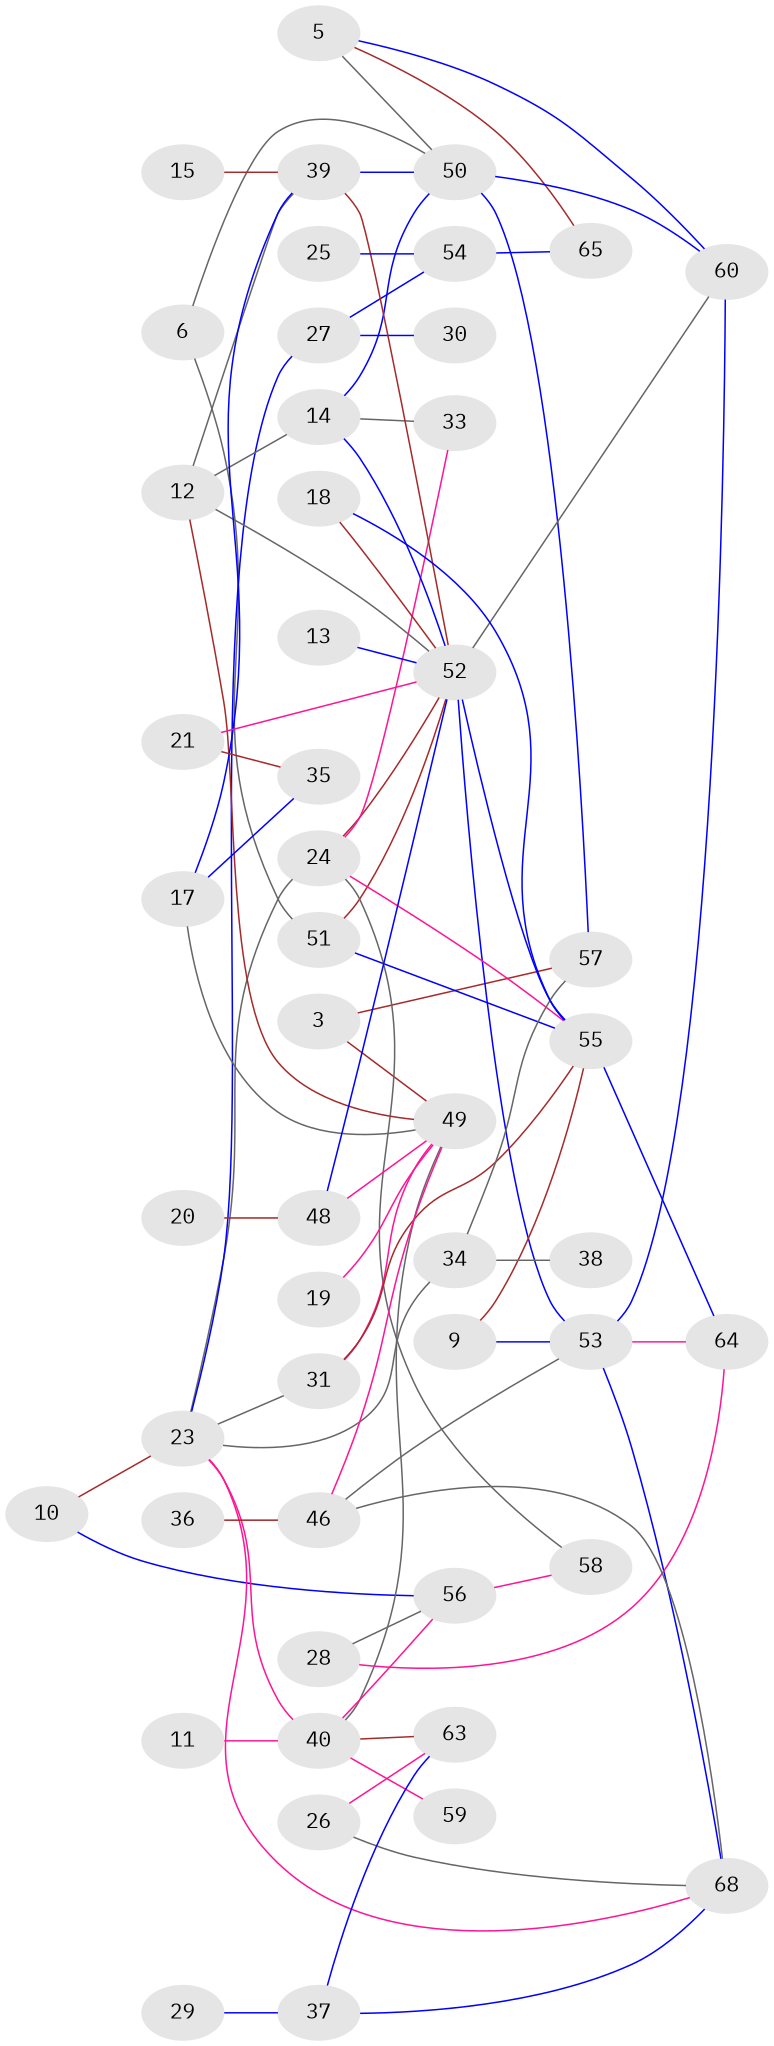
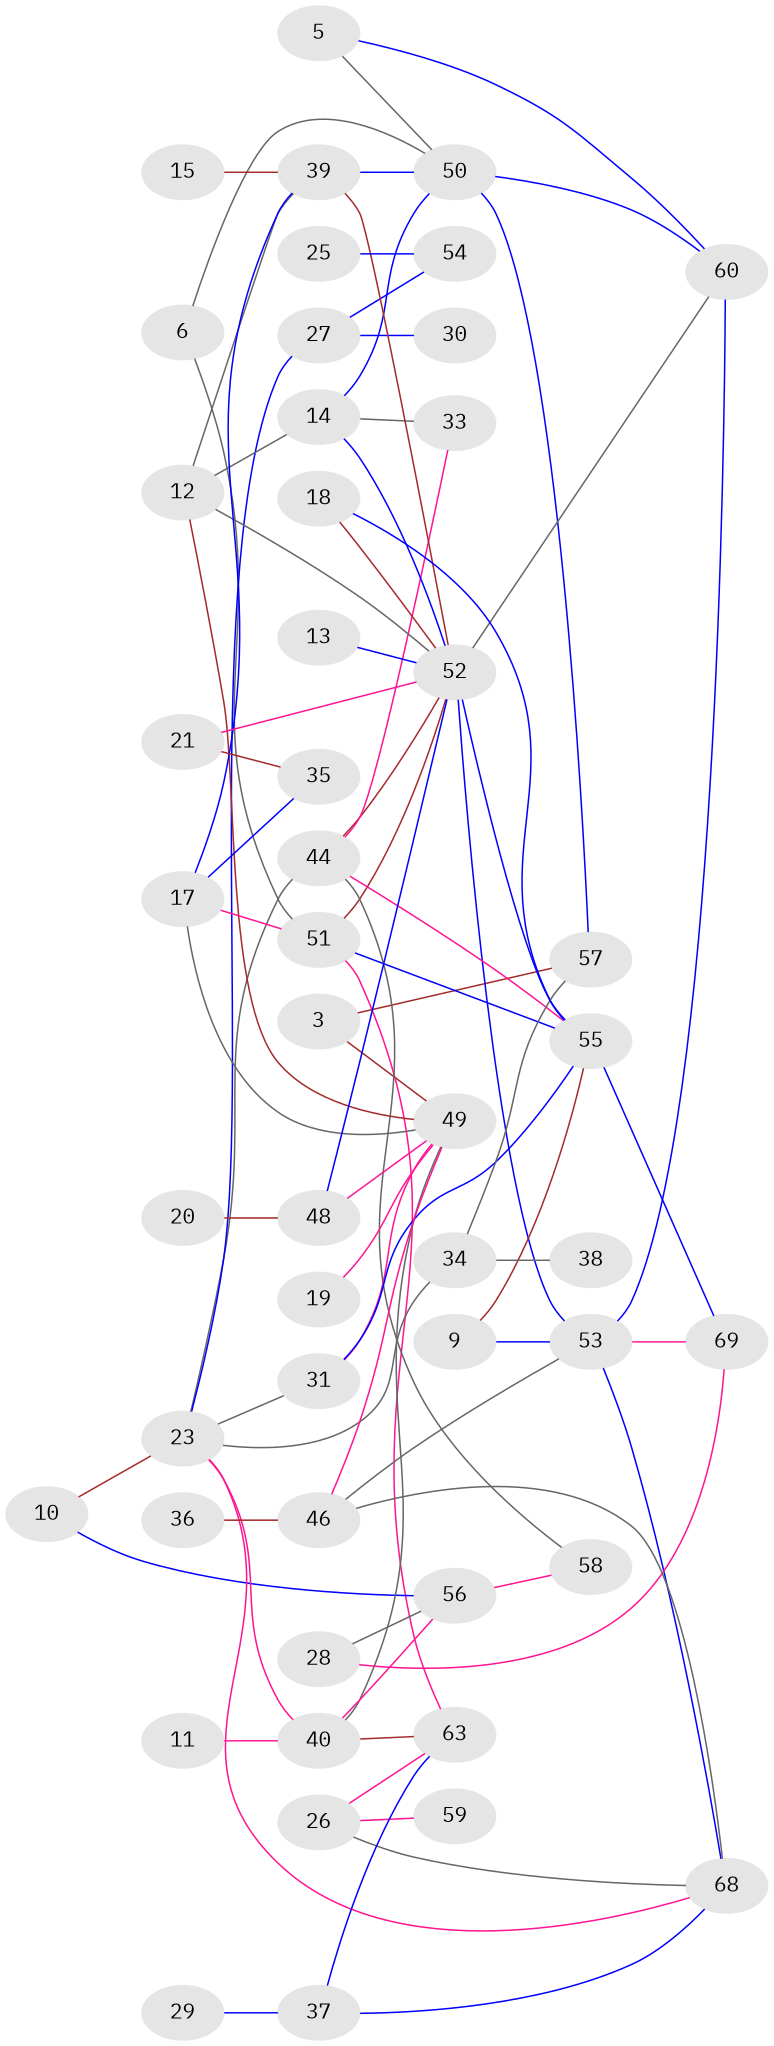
(591, 251) -> none
(319, 858) -> (319, 858)
none -> (251, 920)
none -> (407, 1141)
(438, 1198) -> (438, 1198)
(727, 1342) -> (727, 1342)
(378, 1773) -> (379, 1820)
